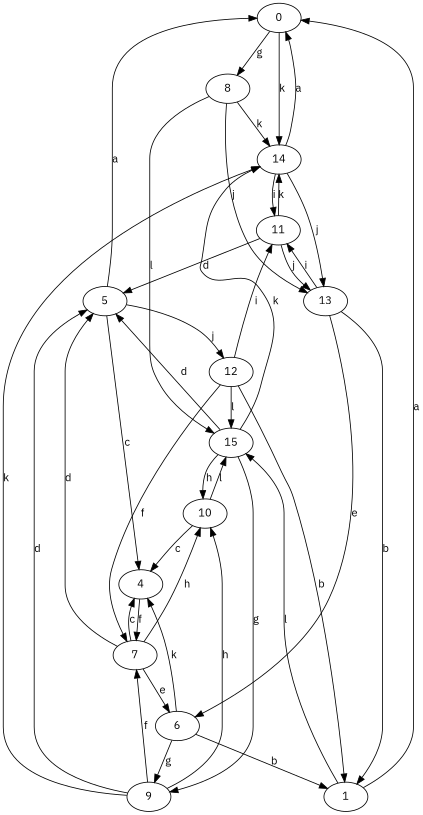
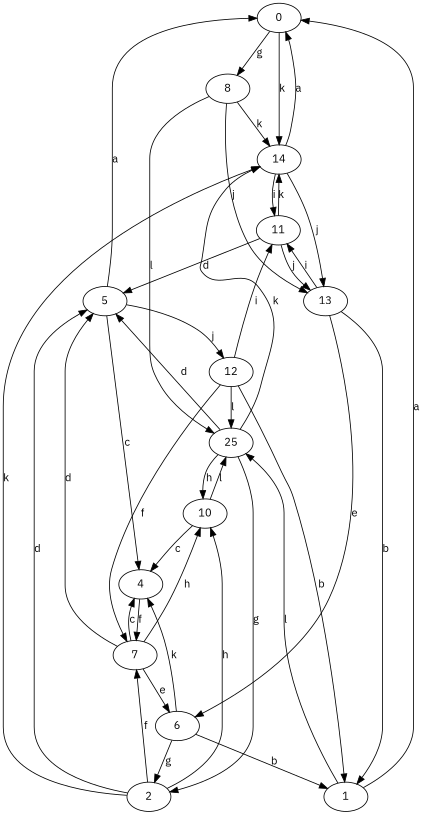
(231, 443) -> (231, 443)
(149, 797) -> (149, 797)
